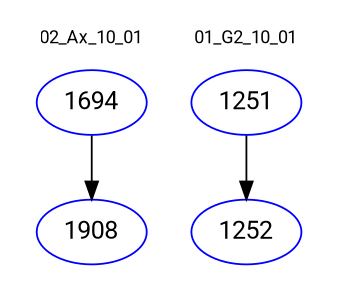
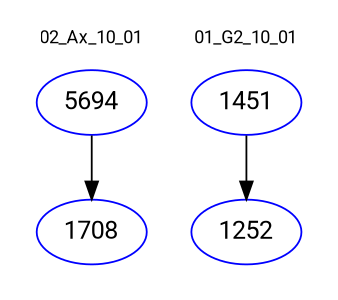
(92, 103) -> (92, 103)
(246, 103) -> (246, 103)
(92, 232) -> (92, 232)
